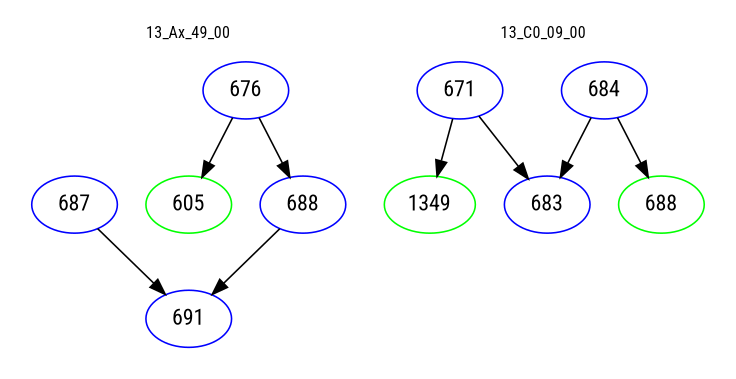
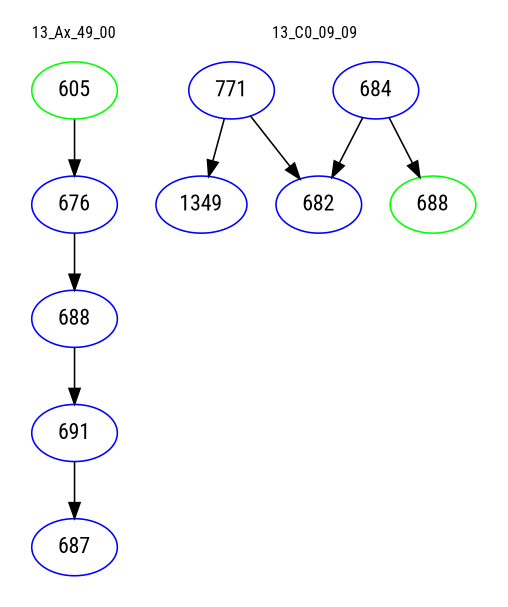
(544, 34) -> (316, 34)
(460, 90) -> (232, 90)
(221, 140) -> (75, 140)
(430, 205) -> (201, 205)
(547, 205) -> (319, 205)
(126, 256) -> (75, 482)
